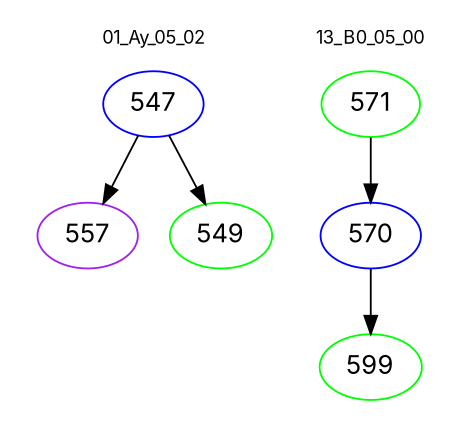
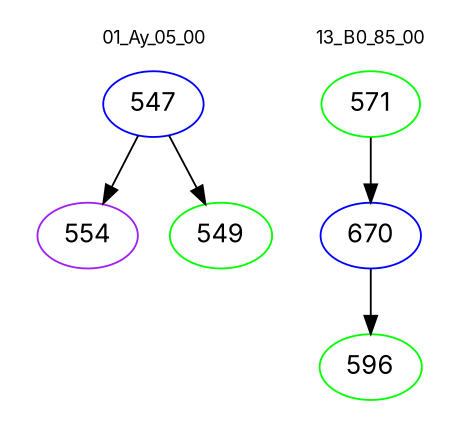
(154, 39) -> (154, 39)
(371, 39) -> (371, 39)
(88, 236) -> (88, 236)
(371, 236) -> (371, 236)
(371, 367) -> (371, 367)
